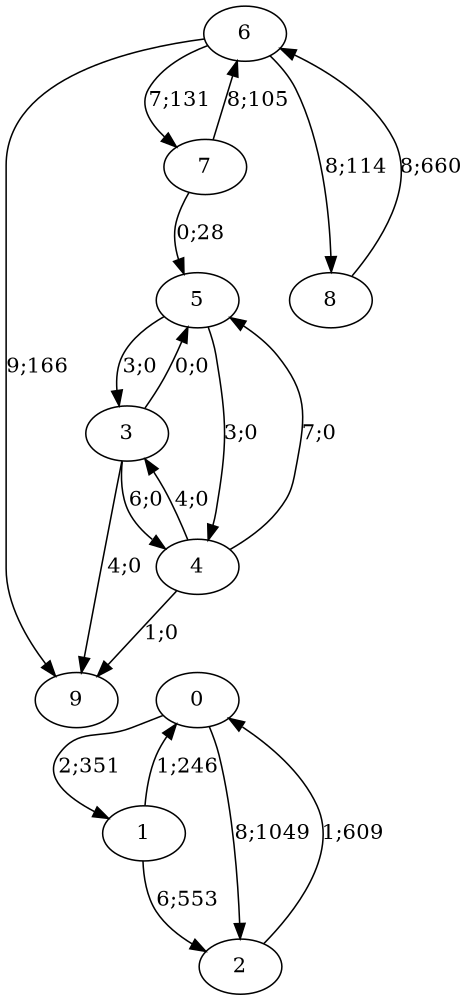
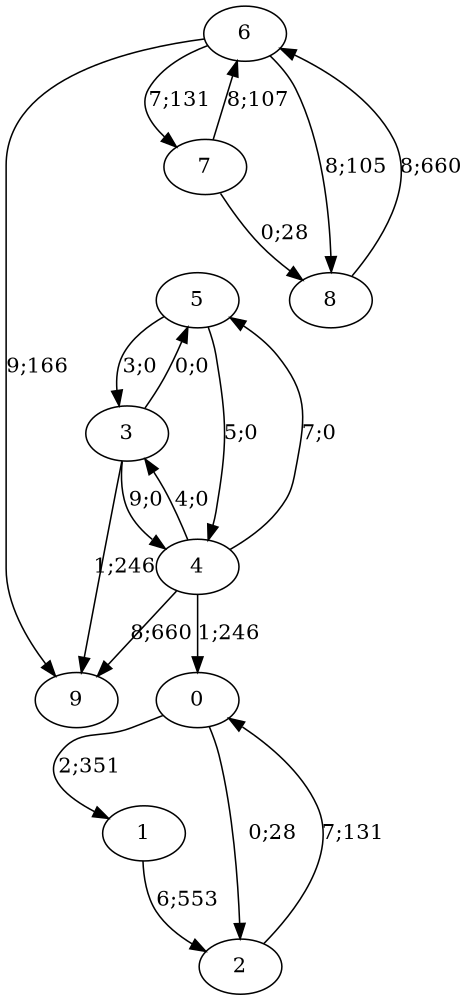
(258, 100) -> (258, 100)
(356, 167) -> (356, 167)
(176, 225) -> (252, 235)
(241, 434) -> (241, 434)
(146, 500) -> (146, 500)
(125, 567) -> (125, 567)
(162, 633) -> (162, 633)
(151, 769) -> (198, 626)
(273, 833) -> (273, 833)
(353, 833) -> (353, 833)
